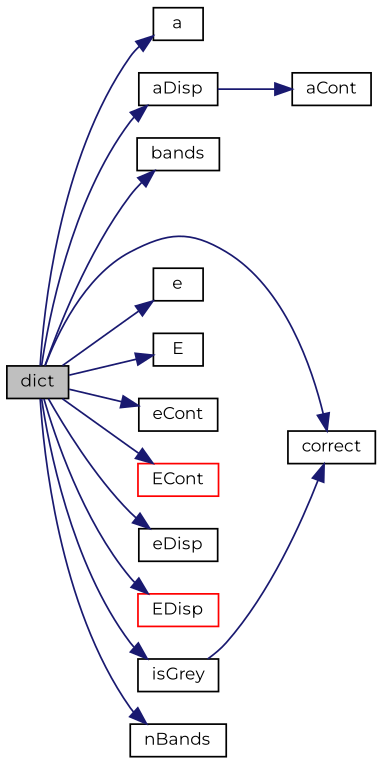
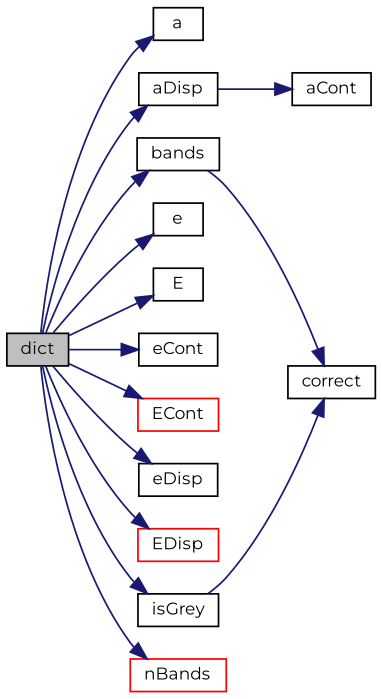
(202, 240) -> (273, 253)
(178, 740) -> (178, 675)
